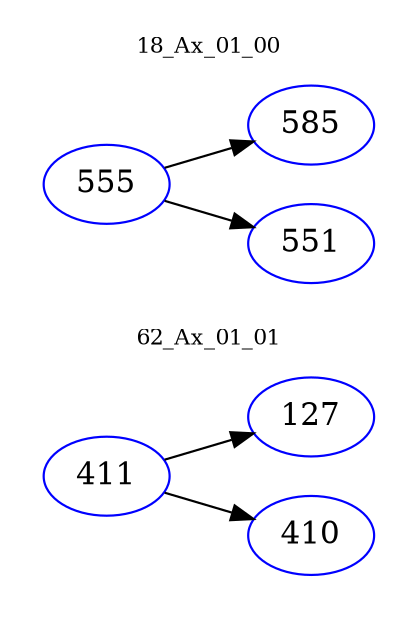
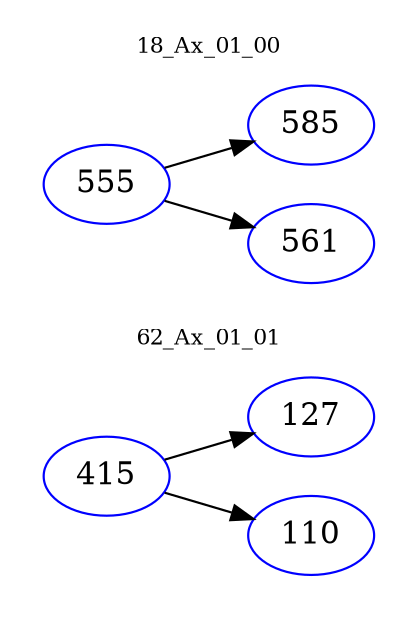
(311, 244) -> (311, 244)
(107, 476) -> (107, 476)
(311, 535) -> (311, 535)
